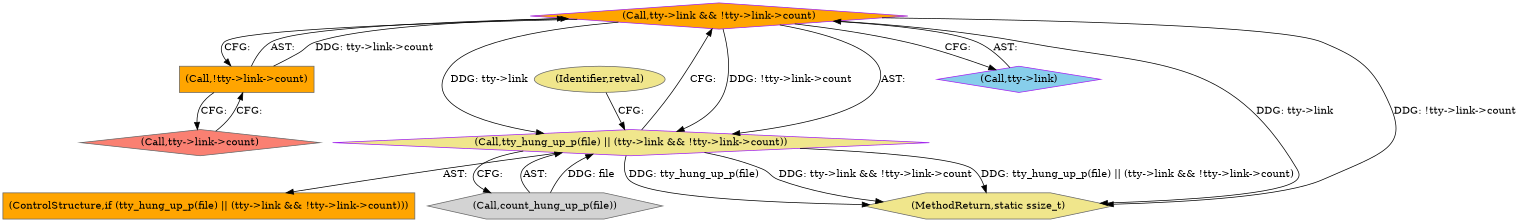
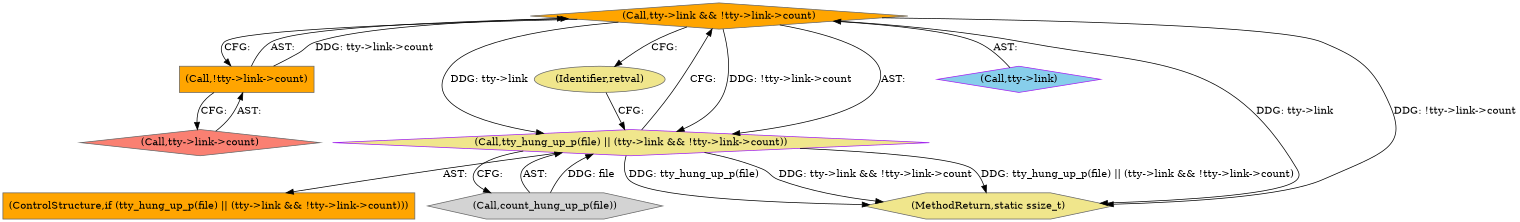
(719, 16) -> (719, 16)
(893, 39) -> (652, 42)
(251, 111) -> (251, 111)
